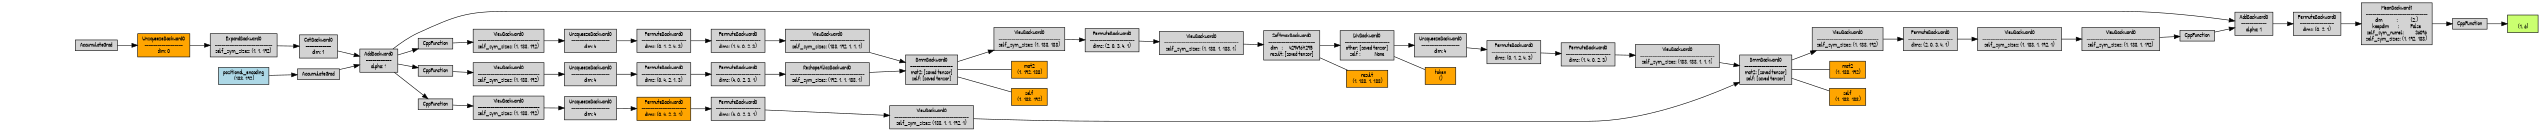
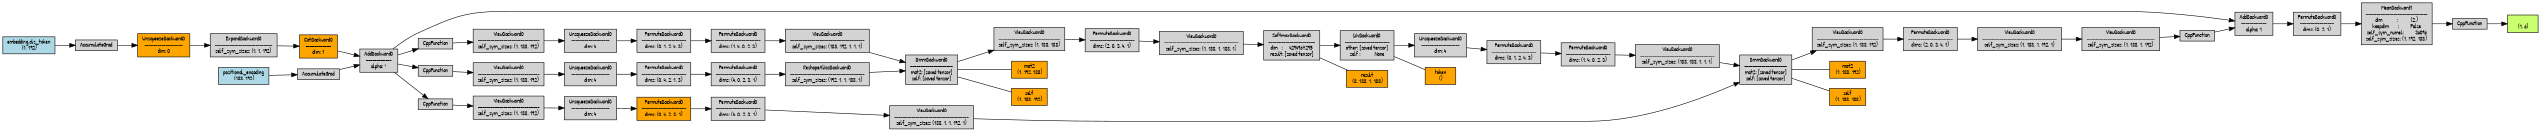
none -> (29, 45)
(318, 46) -> (318, 46)
(1367, 79) -> (1367, 79)
